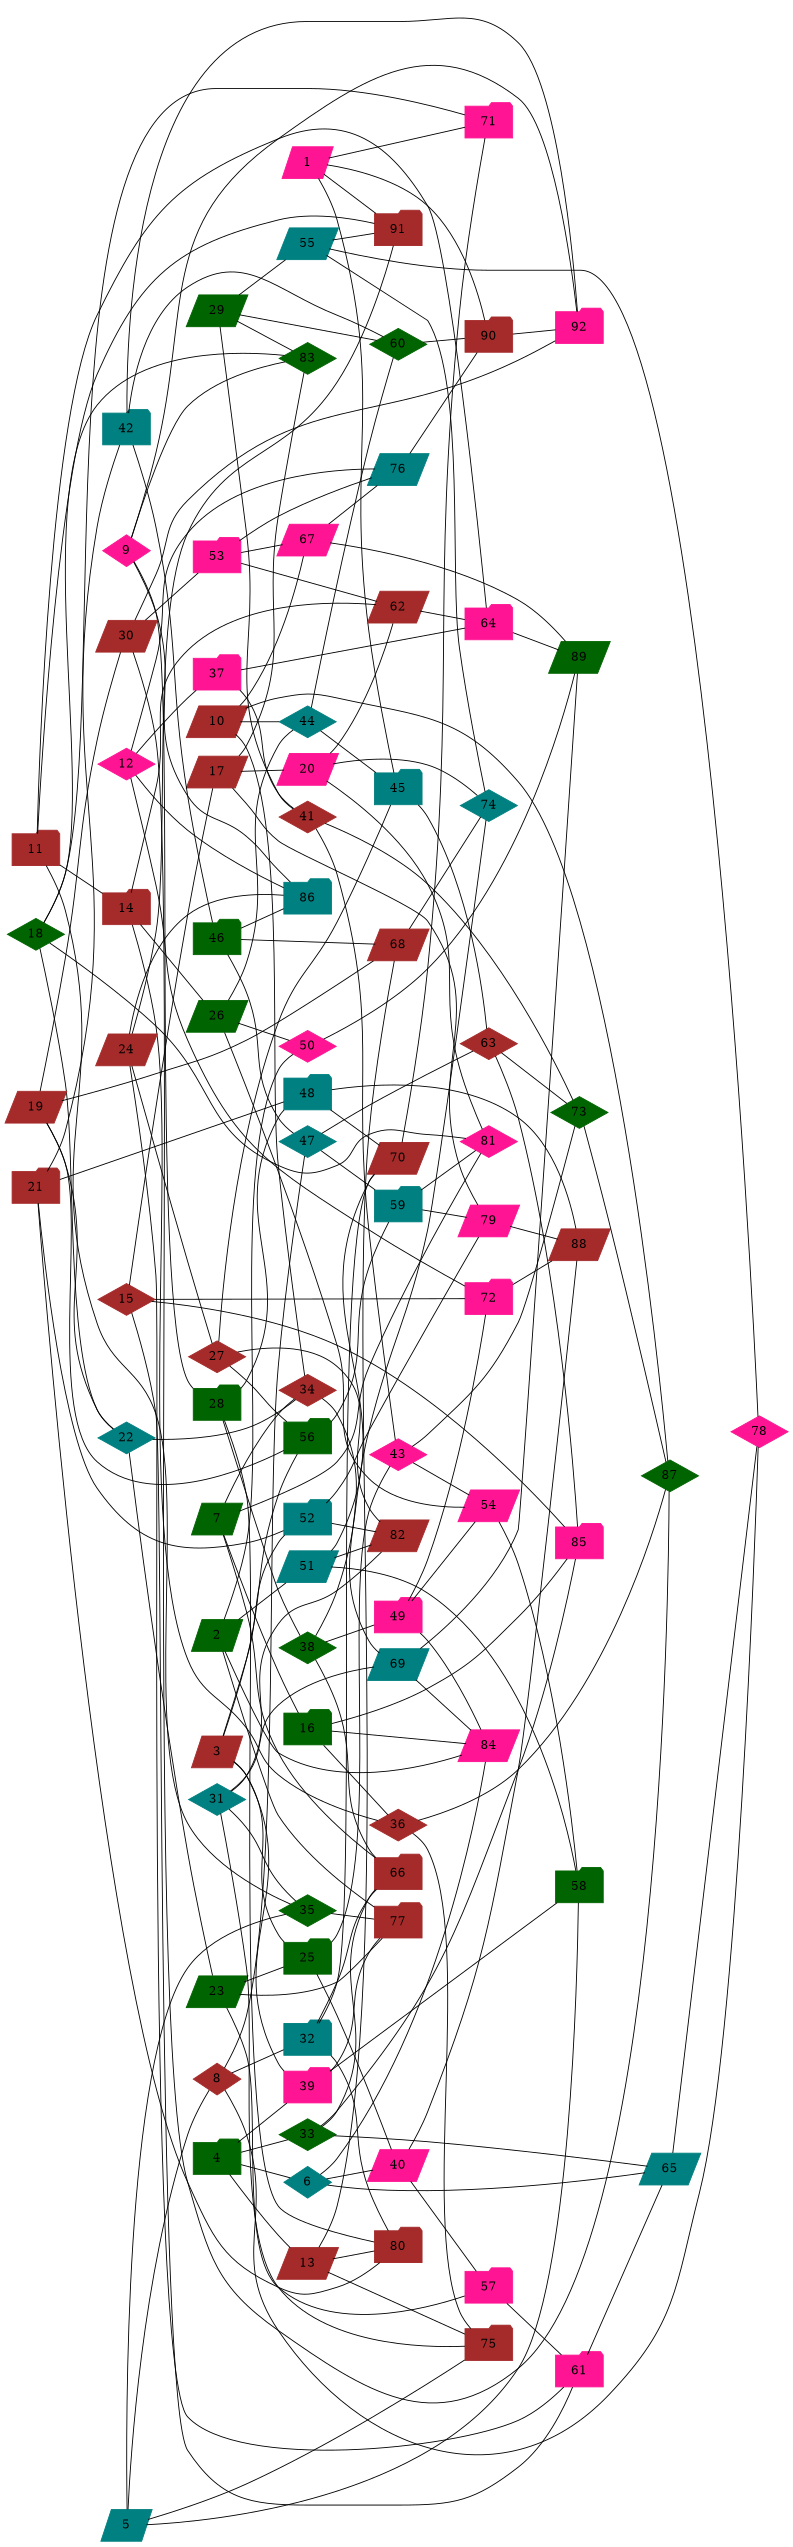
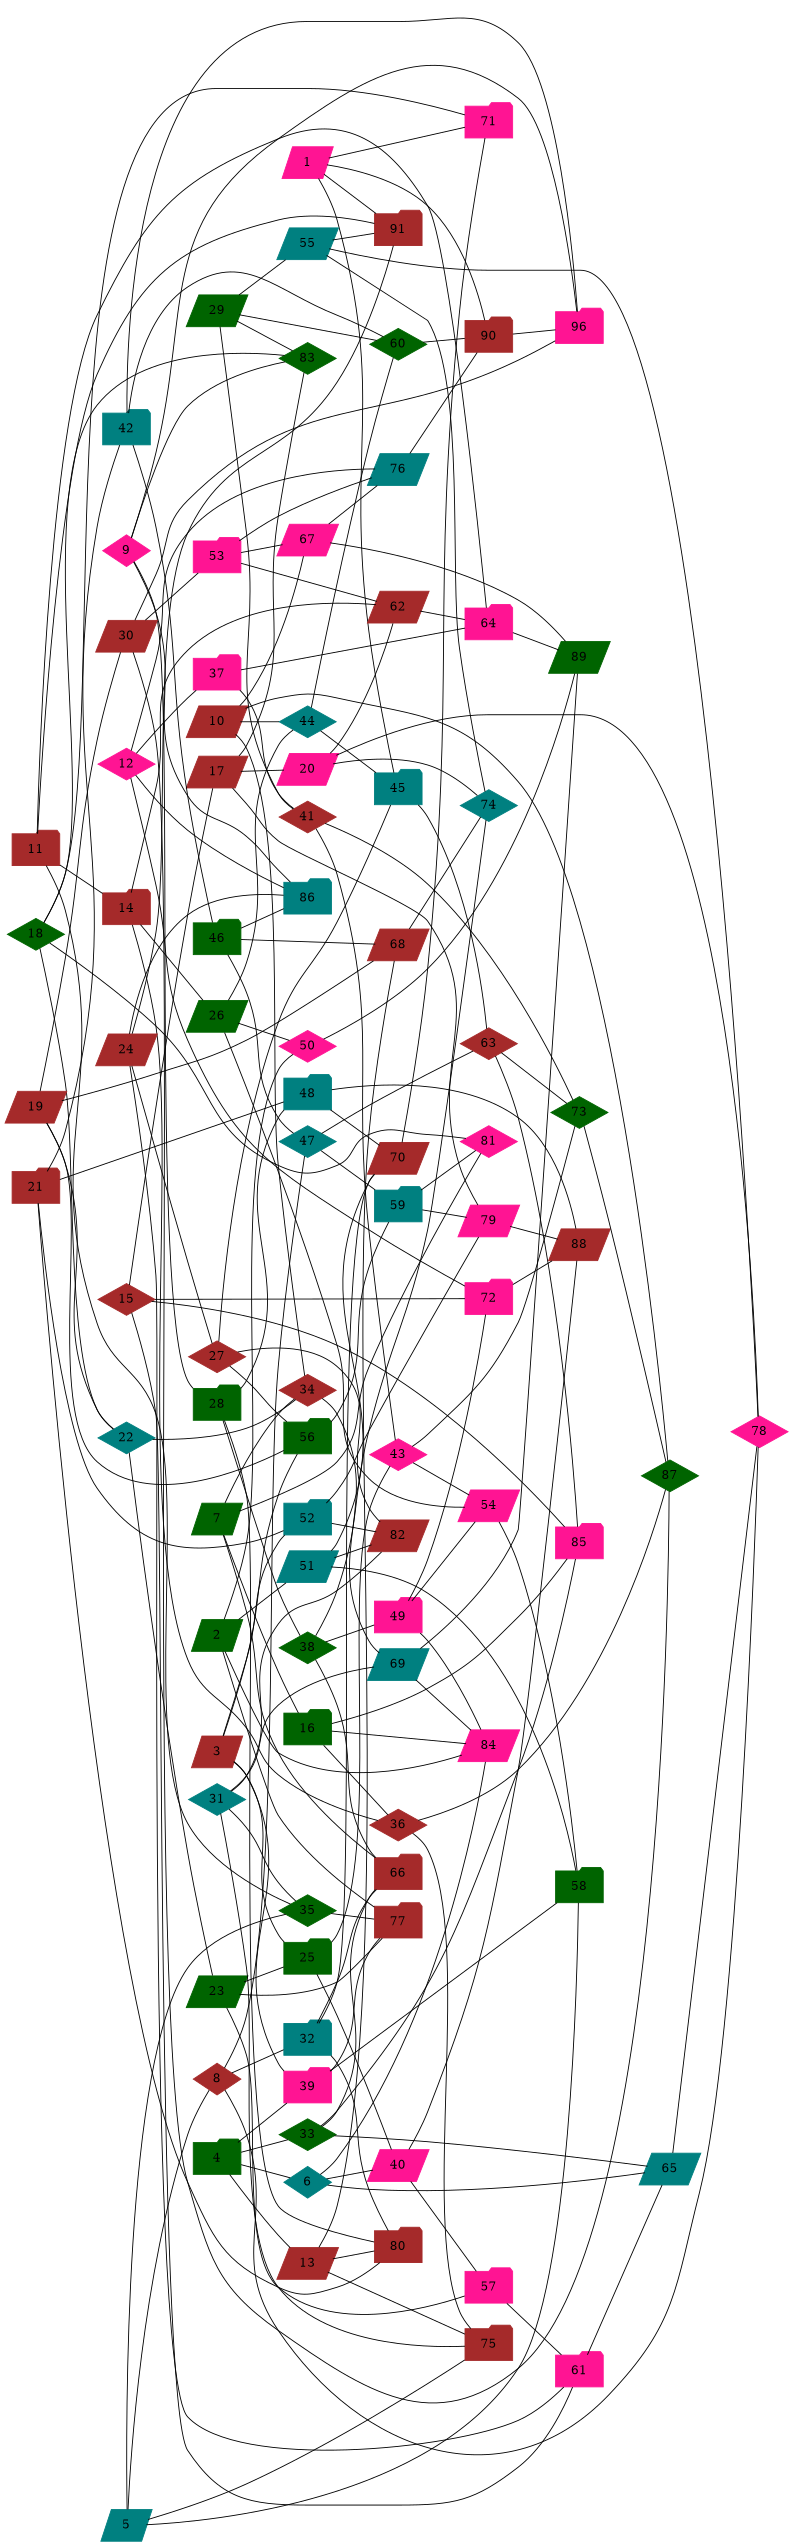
(579, 328) -> (579, 328)
(446, 935) -> (703, 919)
